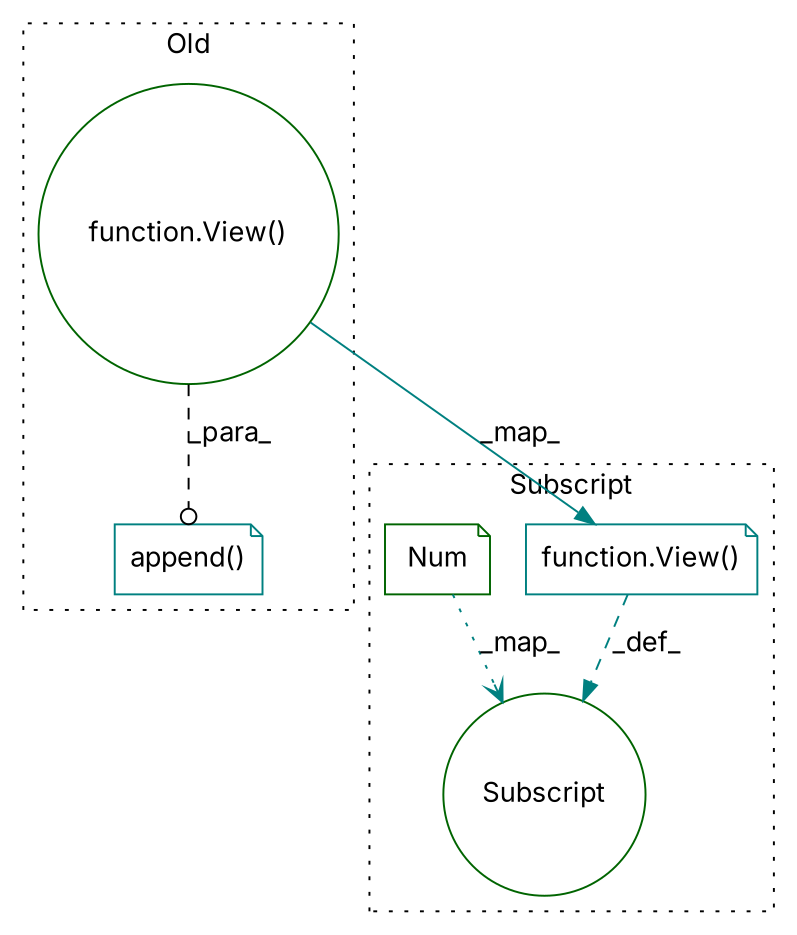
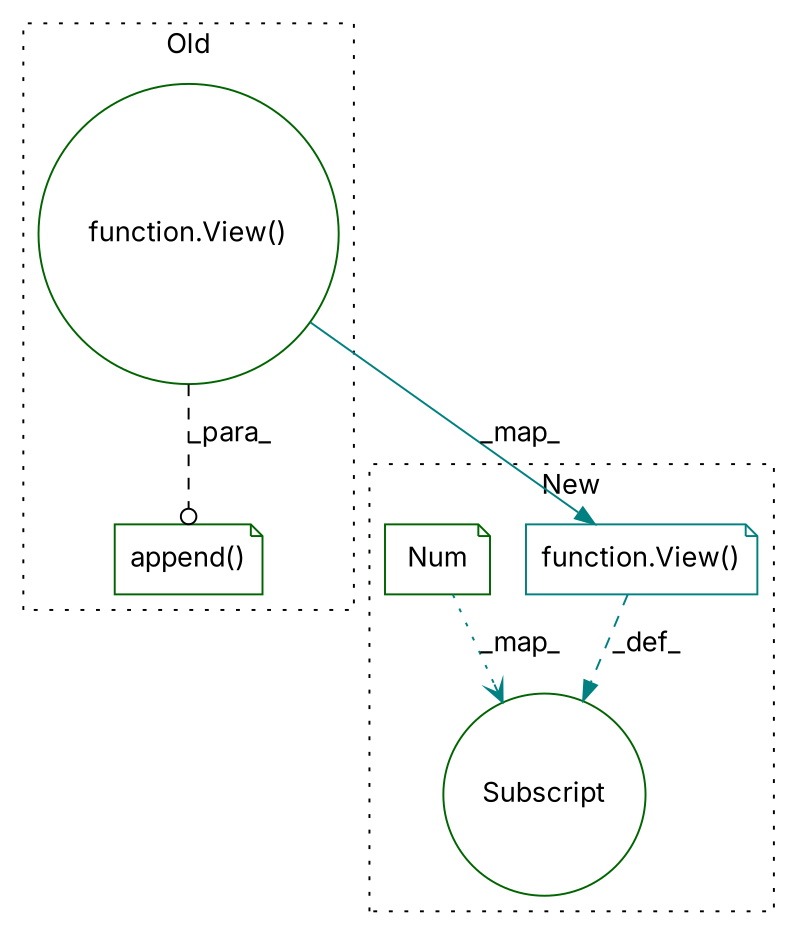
(572, 486) -> (572, 486)
(189, 559) -> (189, 559)
